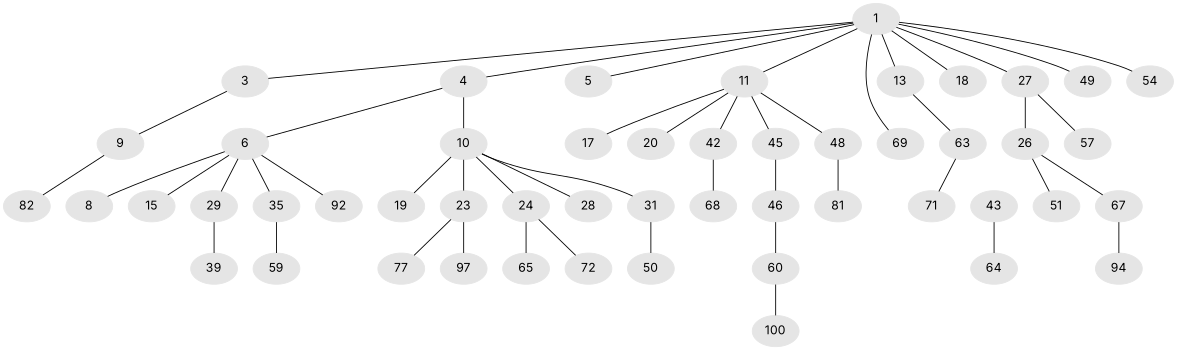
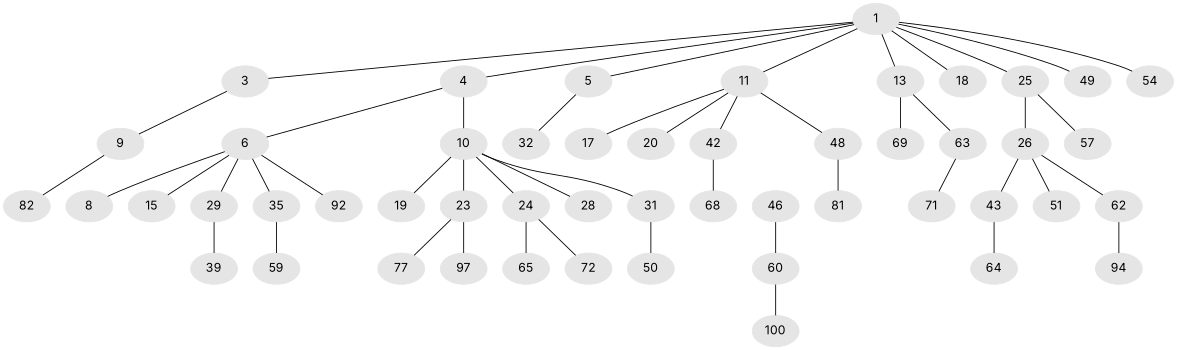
(1025, 81) -> (1025, 81)
(867, 85) -> (900, 113)
none -> (526, 144)
(776, 144) -> none
none -> (1010, 175)
(1119, 206) -> (1119, 206)
